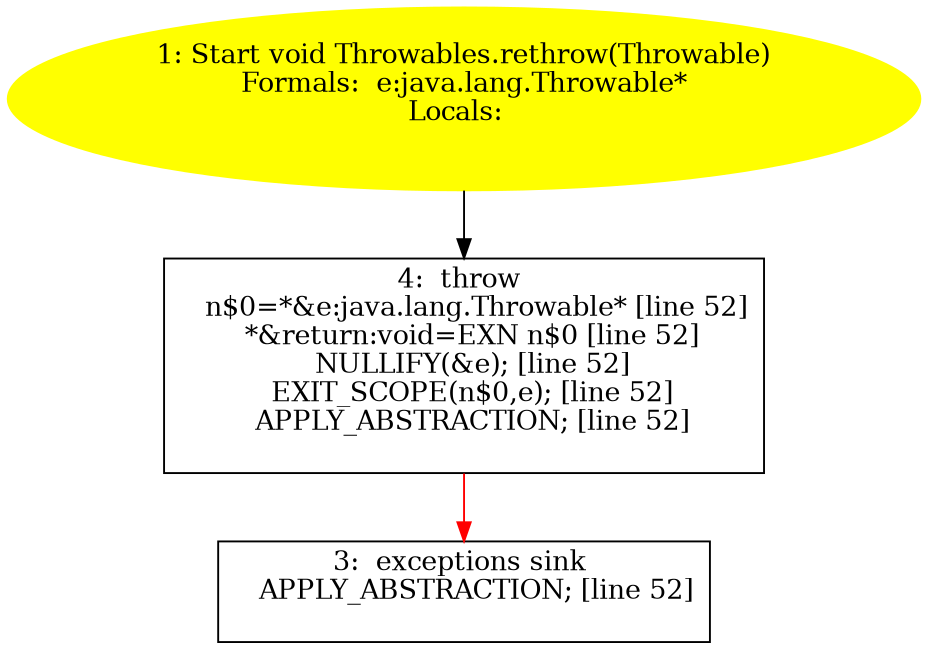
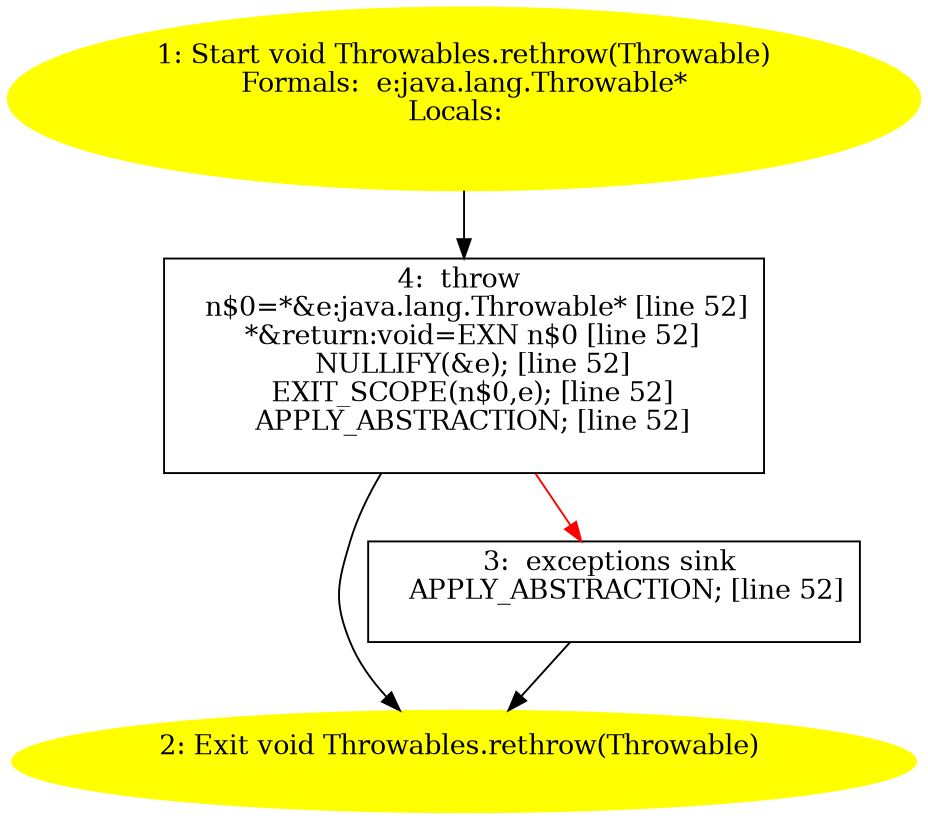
none -> (464, 761)
